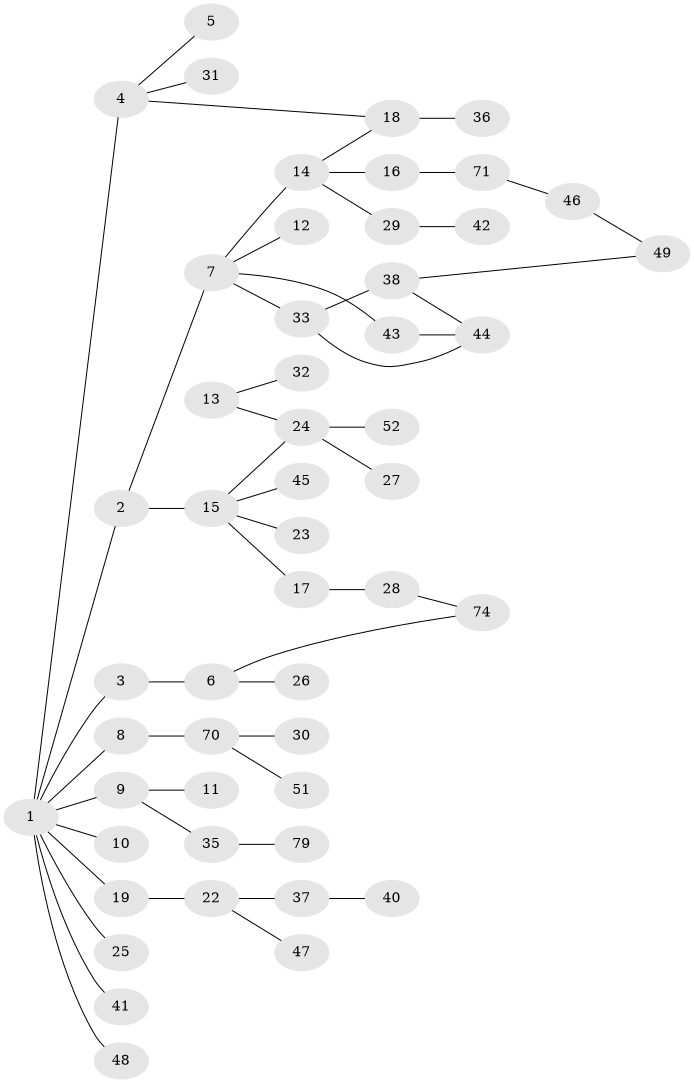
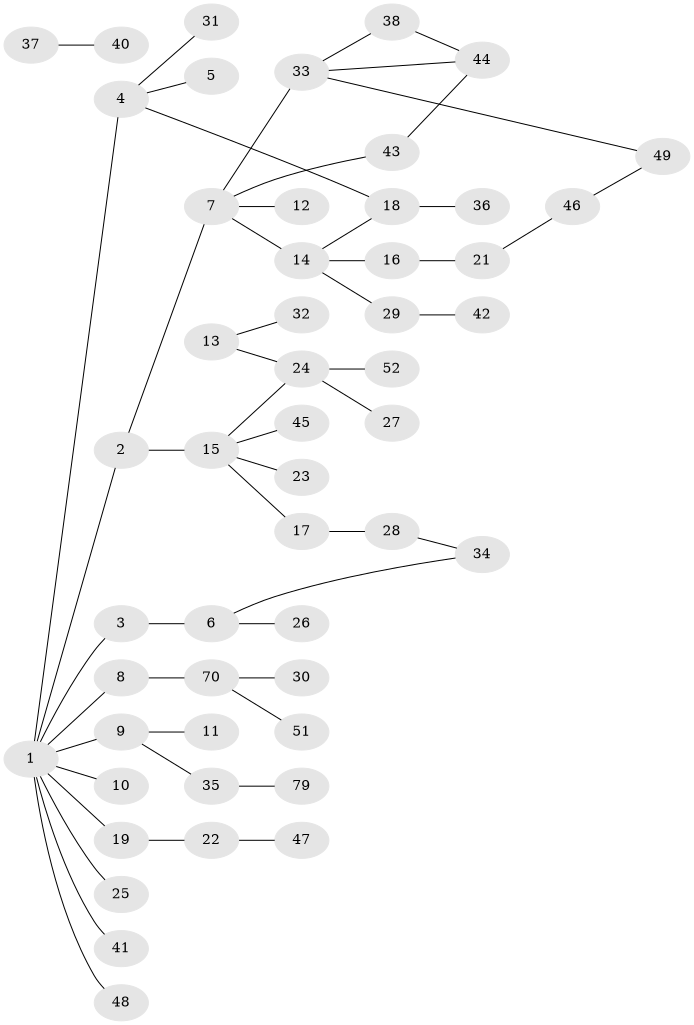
(482, 172) -> (482, 261)
(528, 267) -> (482, 114)
(482, 613) -> (482, 555)
(257, 898) -> none
